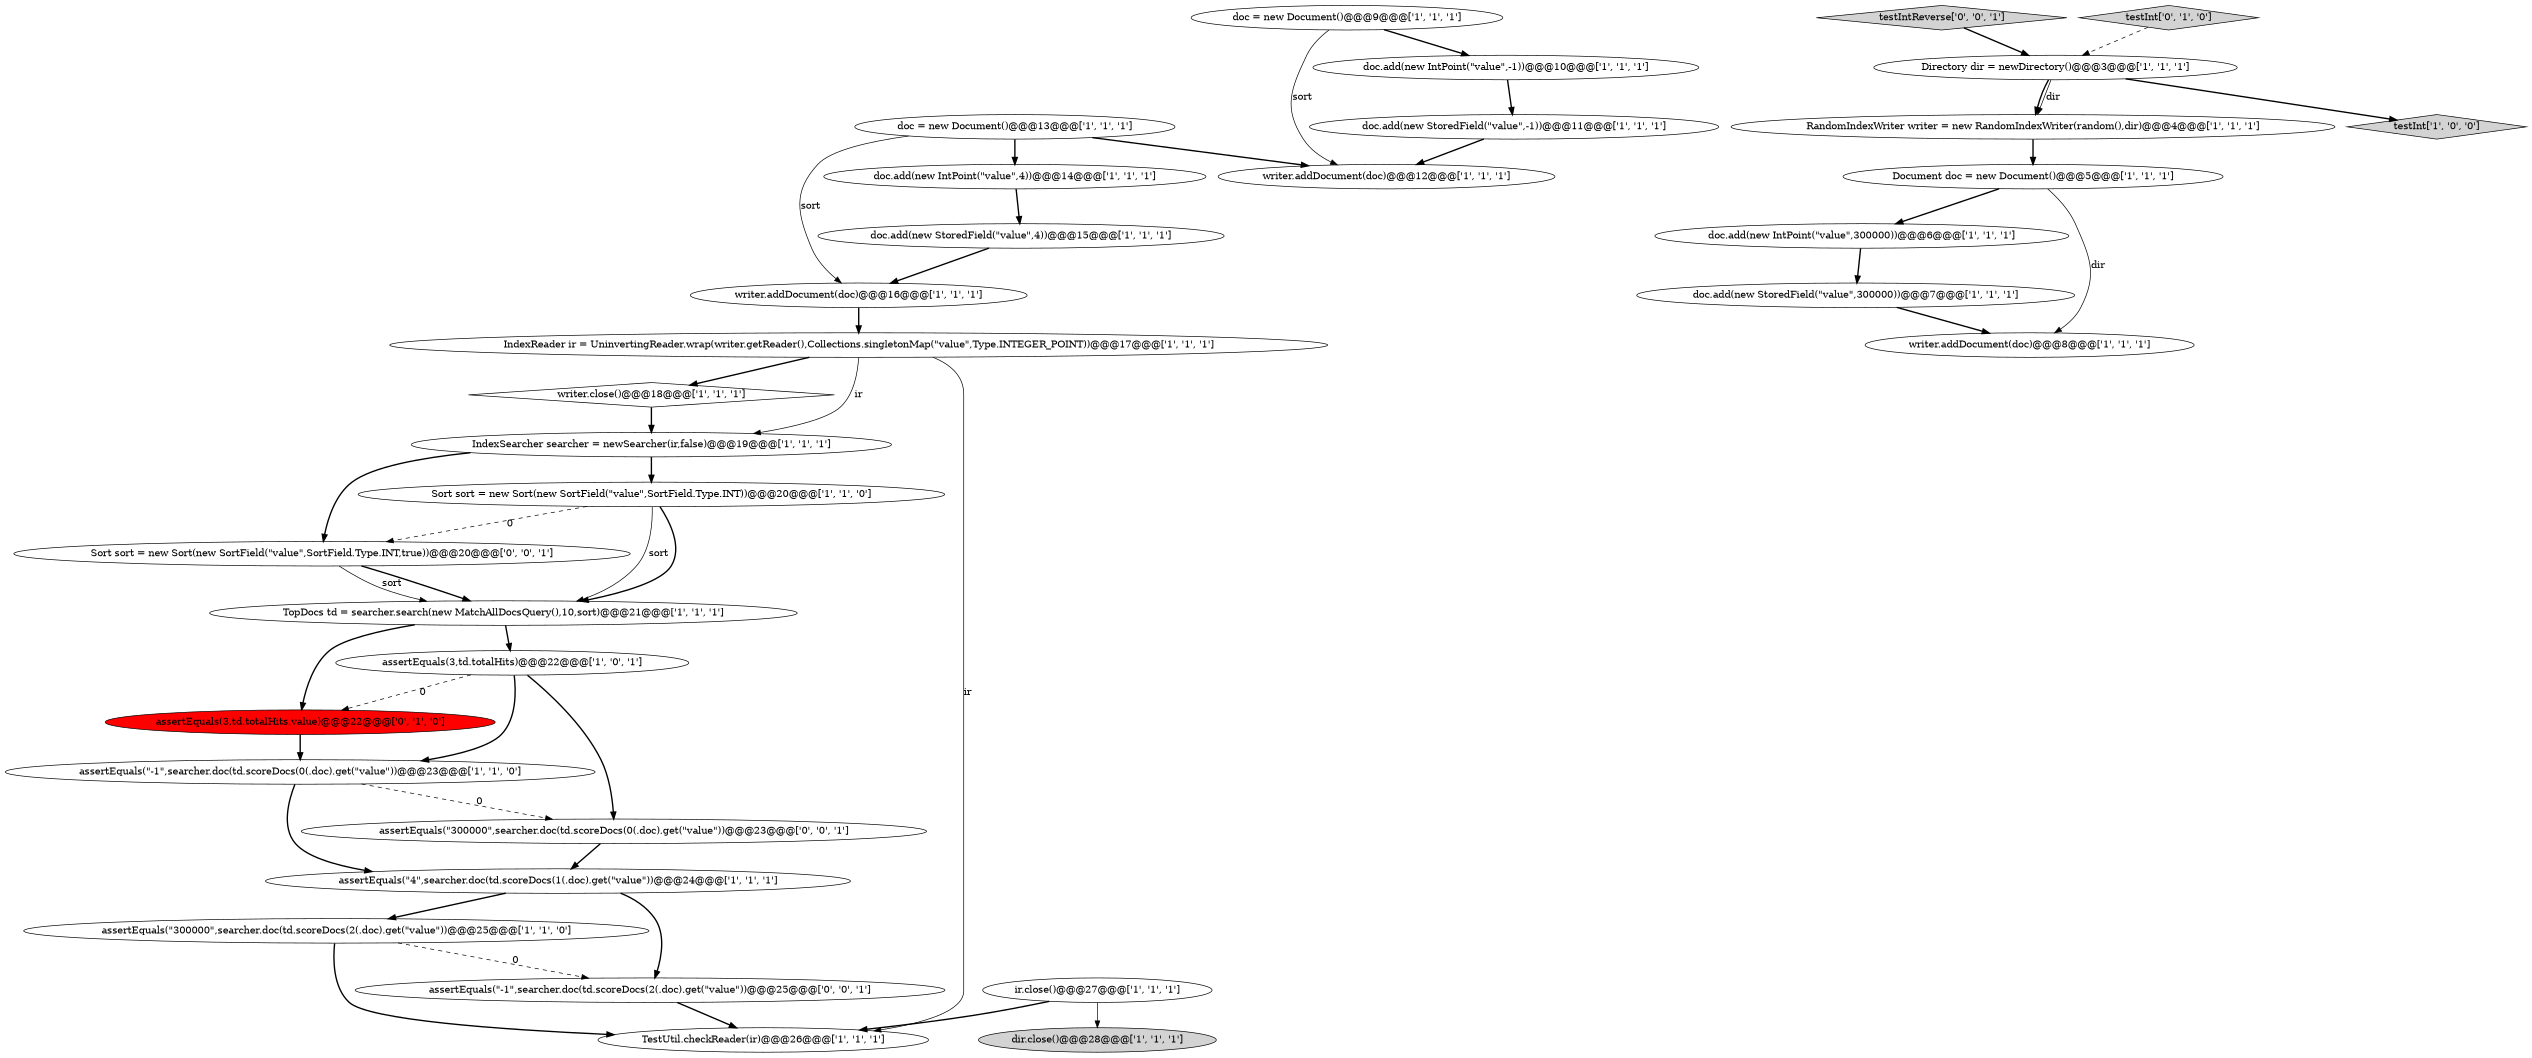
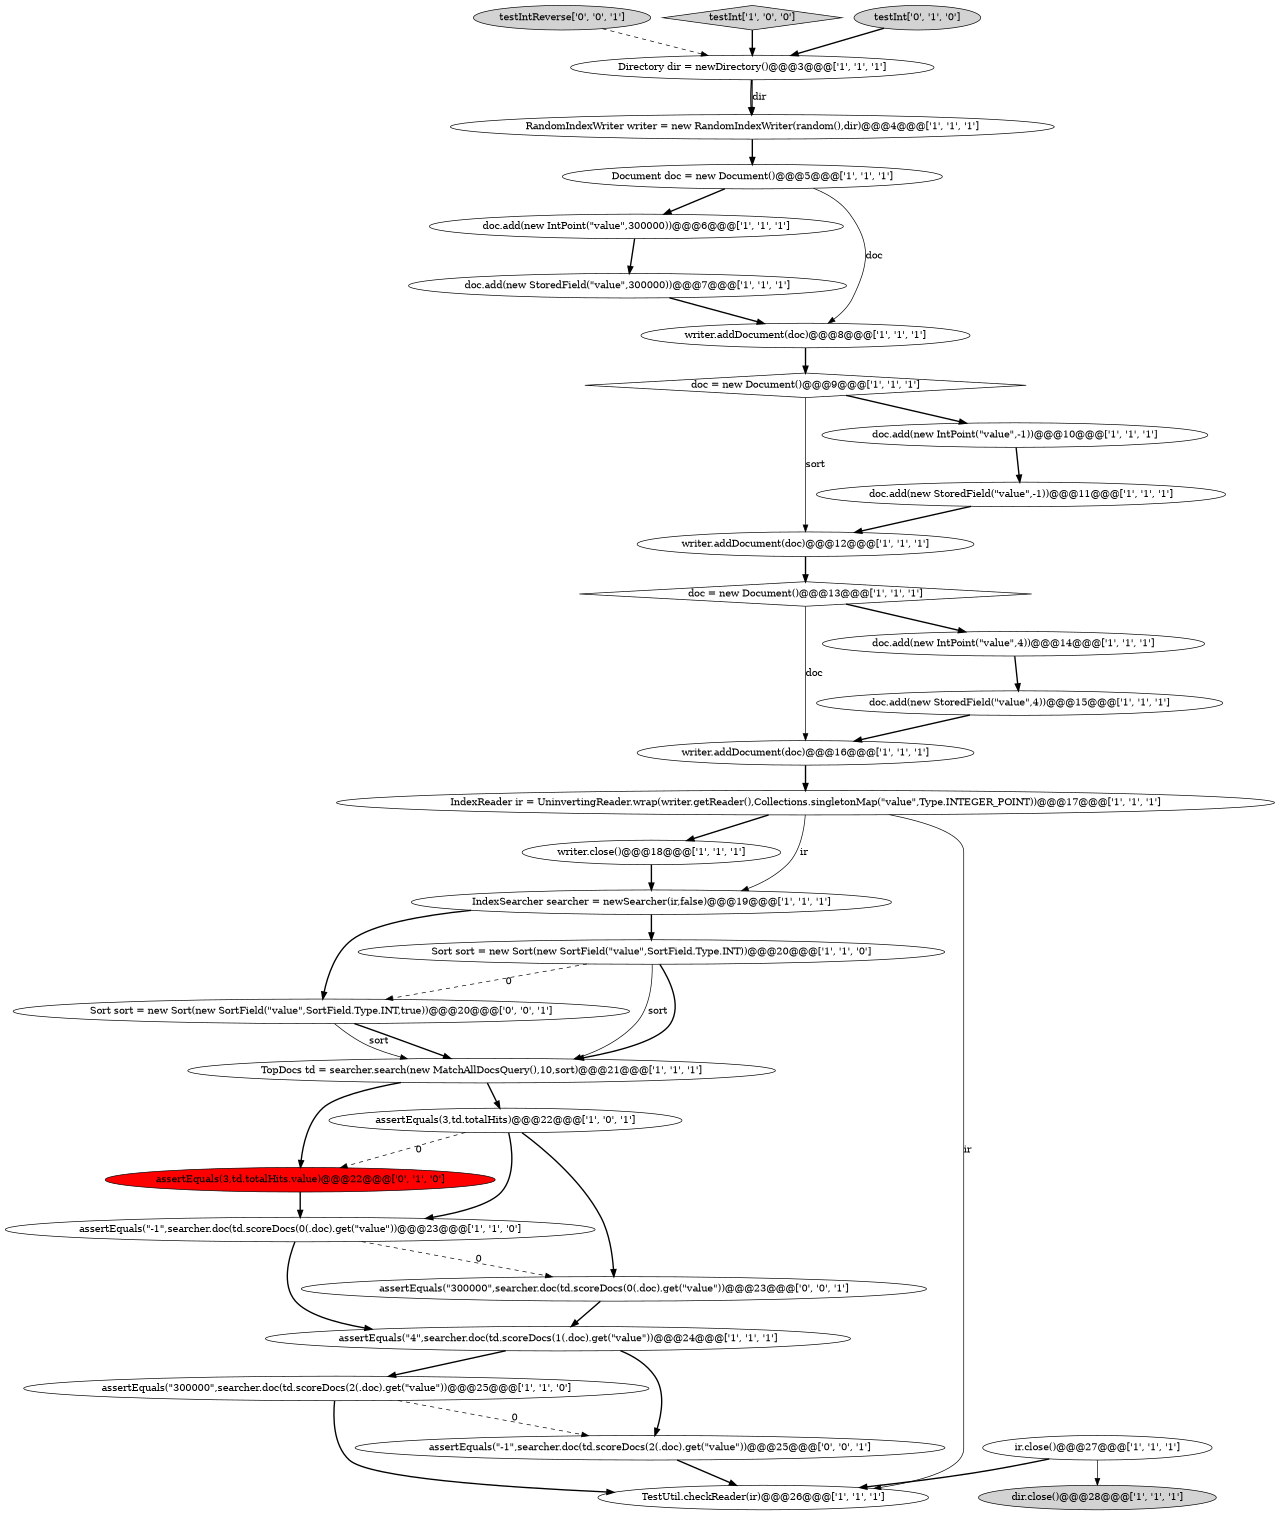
(1347, 18) -> (806, 385)
(1942, 18) -> (562, 18)
(2169, 18) -> (917, 18)
(1993, 40) -> (652, 41)
(2118, 40) -> (841, 41)
(2258, 99) -> (752, 39)
(1015, 127) -> (806, 594)
(1197, 151) -> (806, 566)
(811, 206) -> (814, 673)
(2098, 266) -> (874, 256)
none -> (806, 357)
(651, 395) -> (651, 852)
